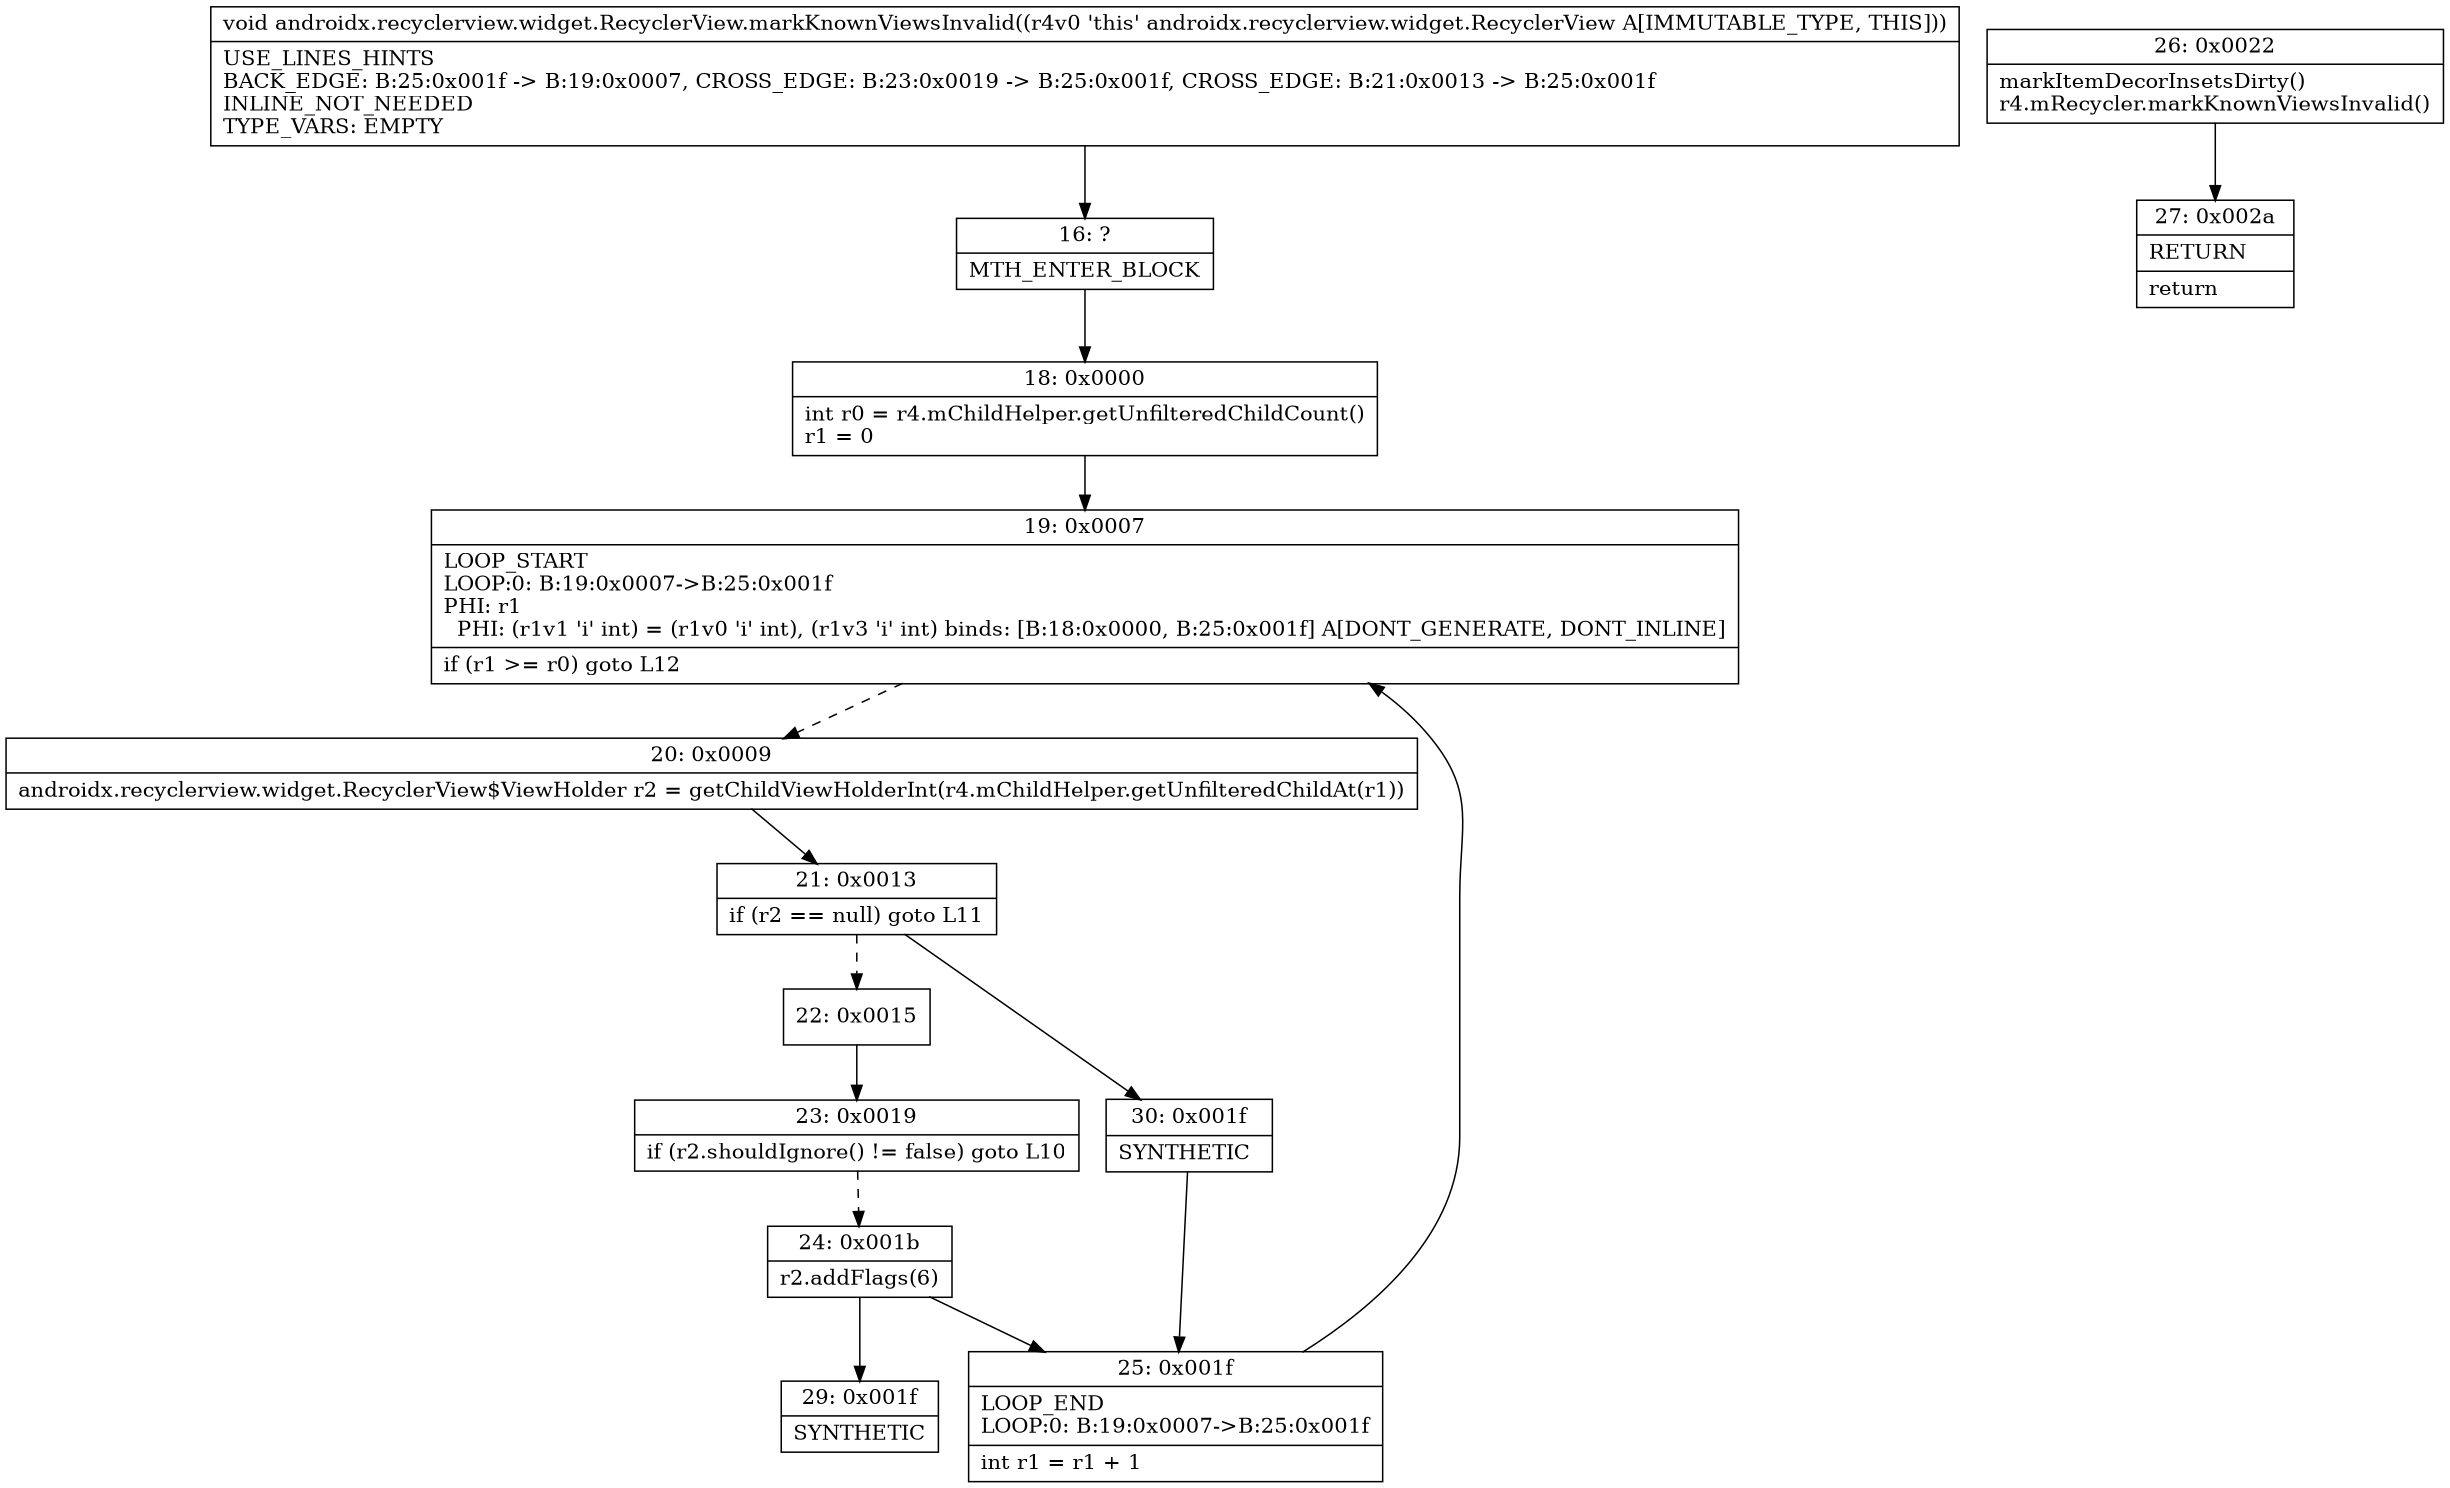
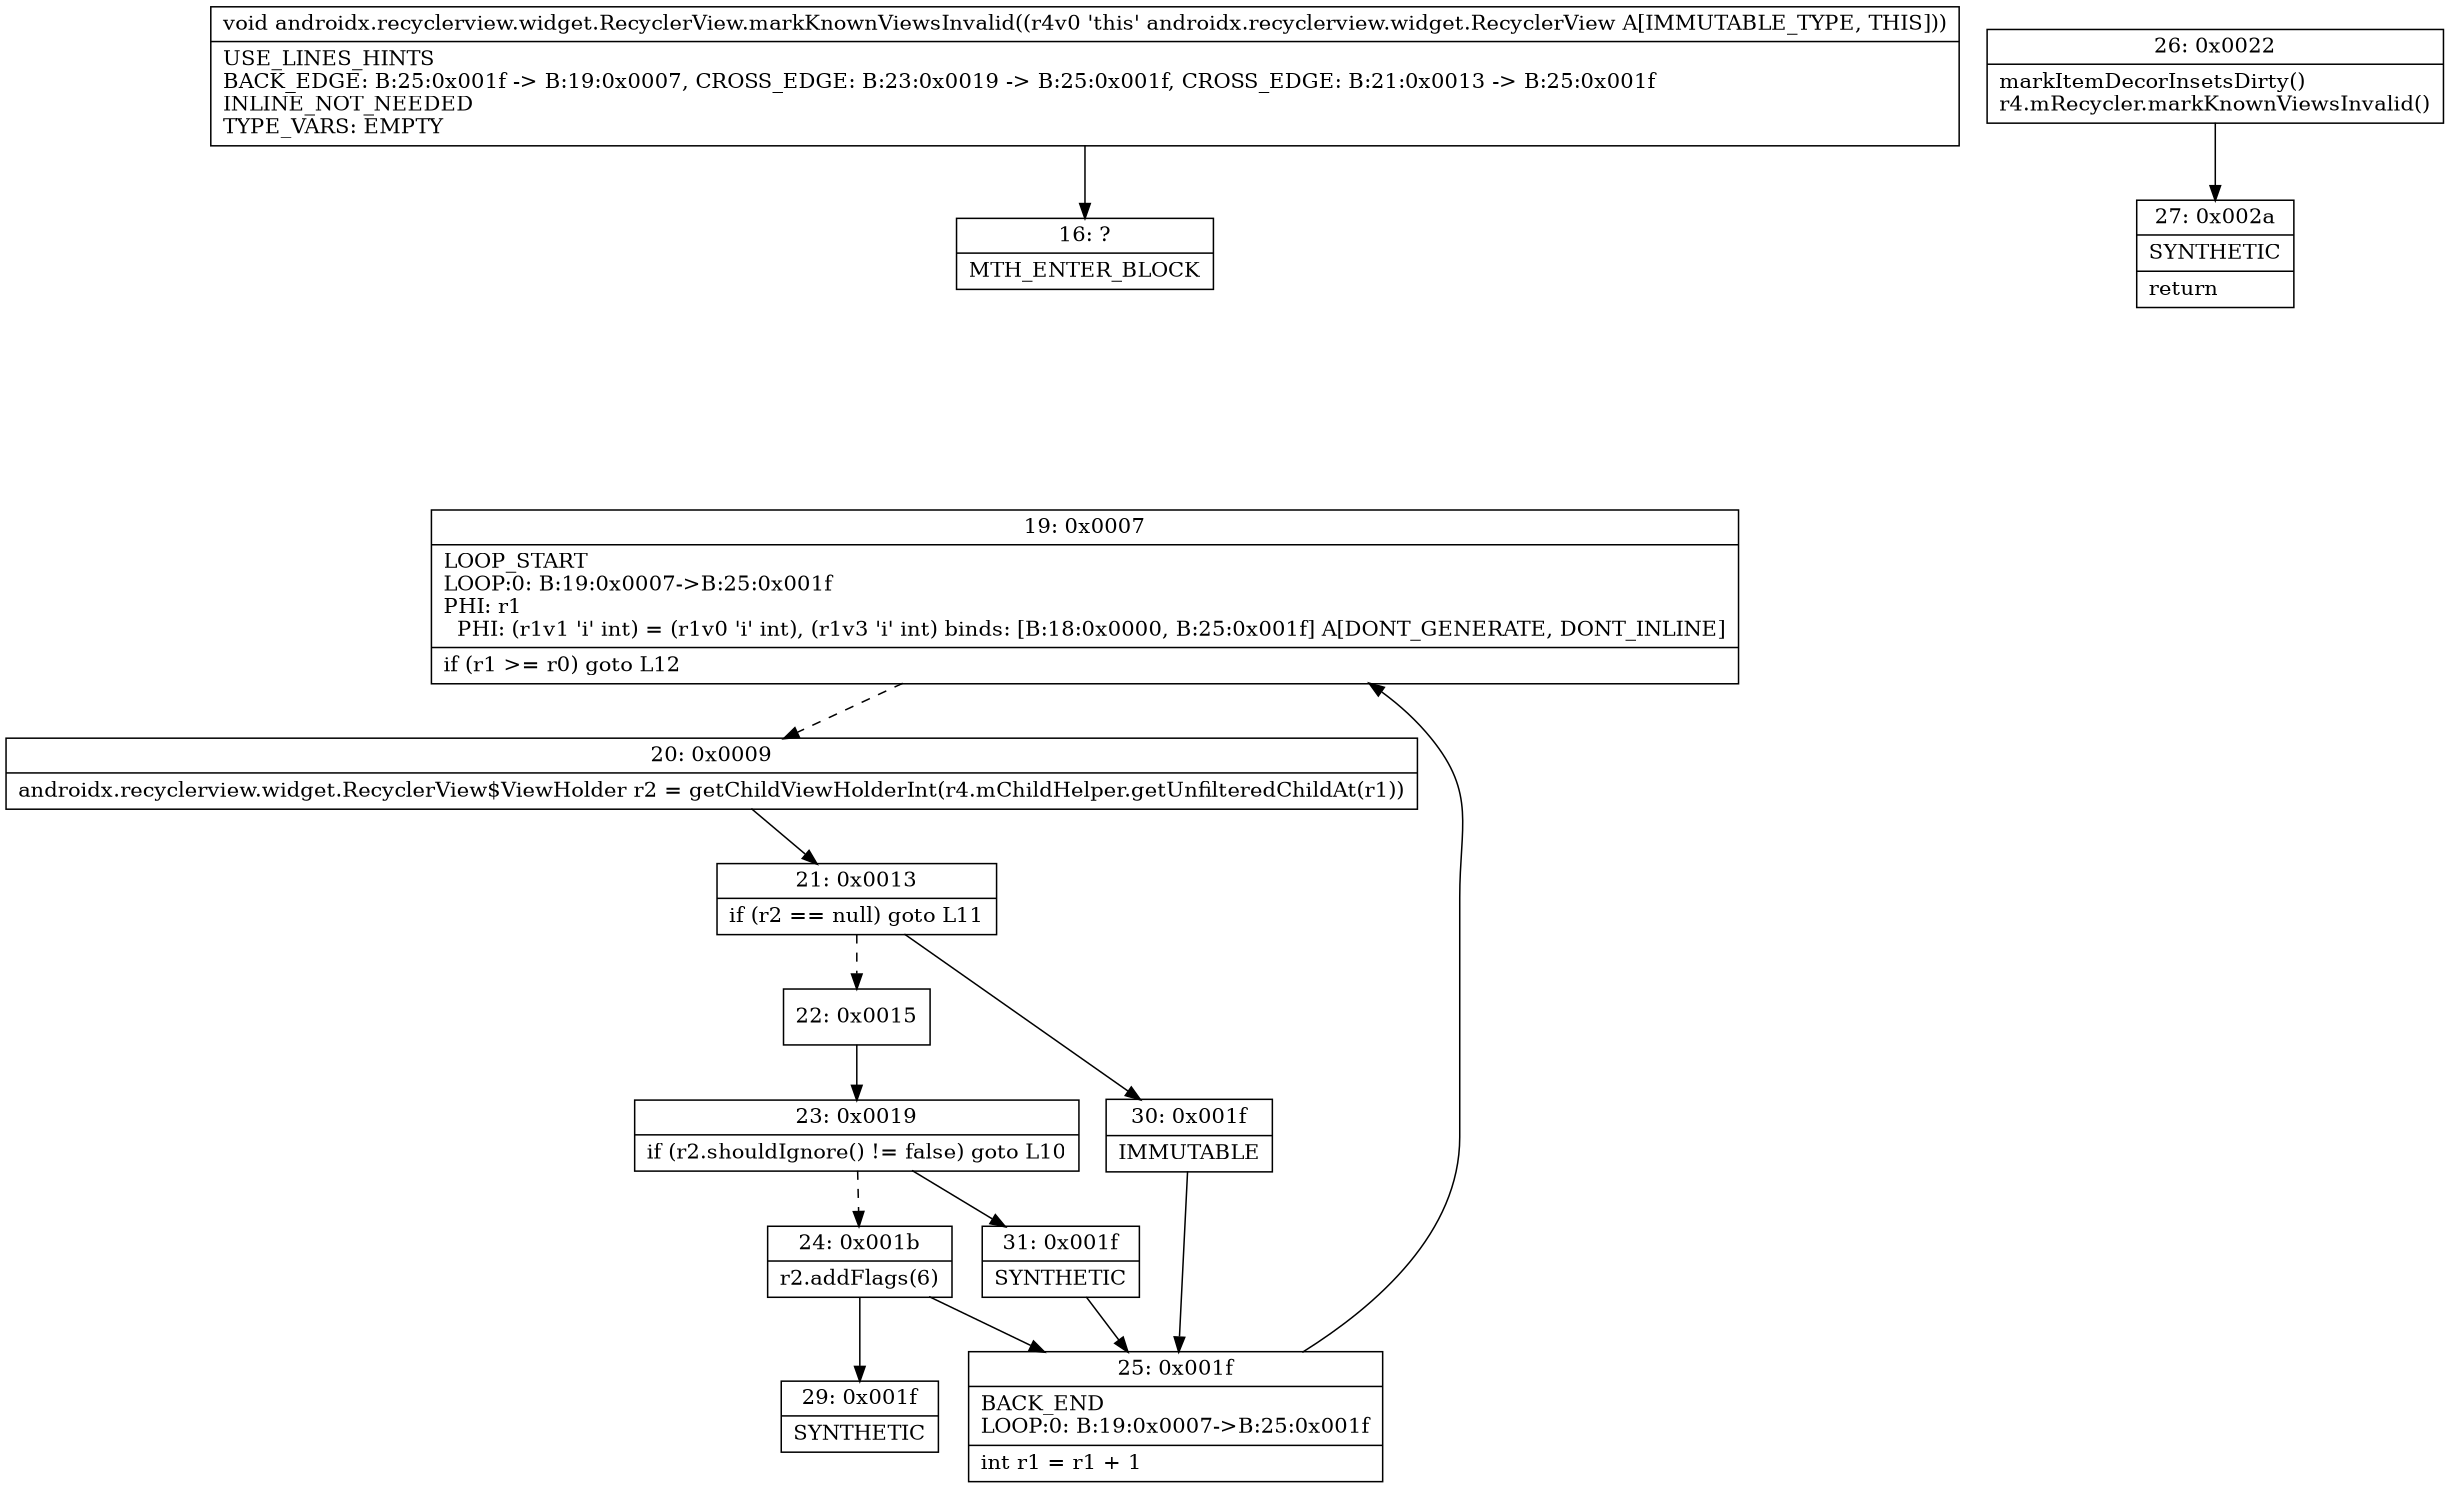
(2198, 252) -> (2215, 252)
(1085, 409) -> none
(1185, 1153) -> (1189, 1153)
none -> (1061, 1262)
(1043, 1404) -> (1043, 1404)
